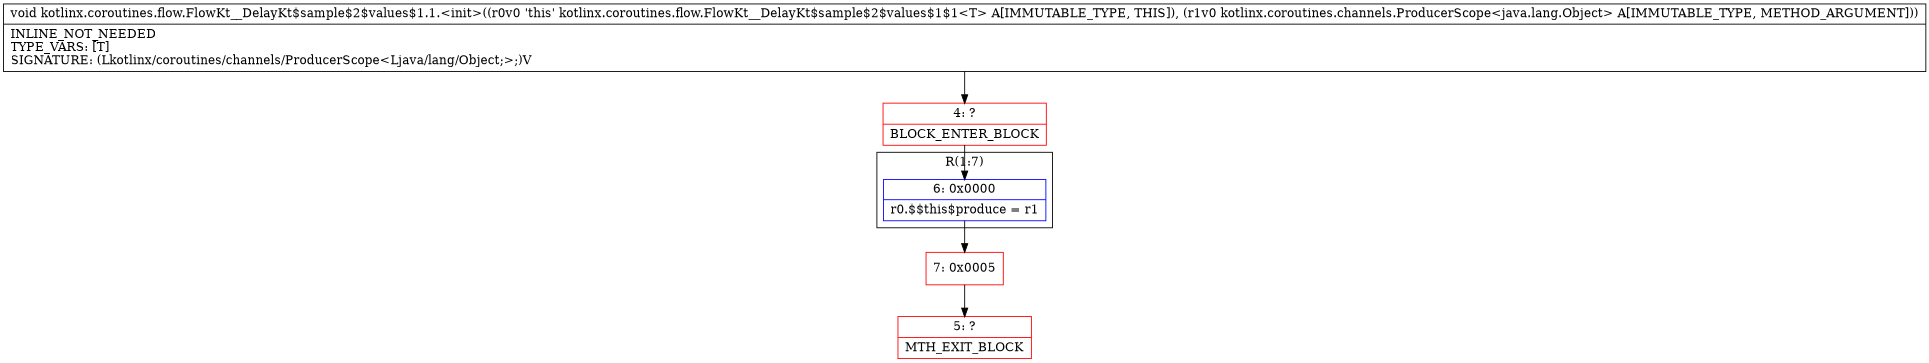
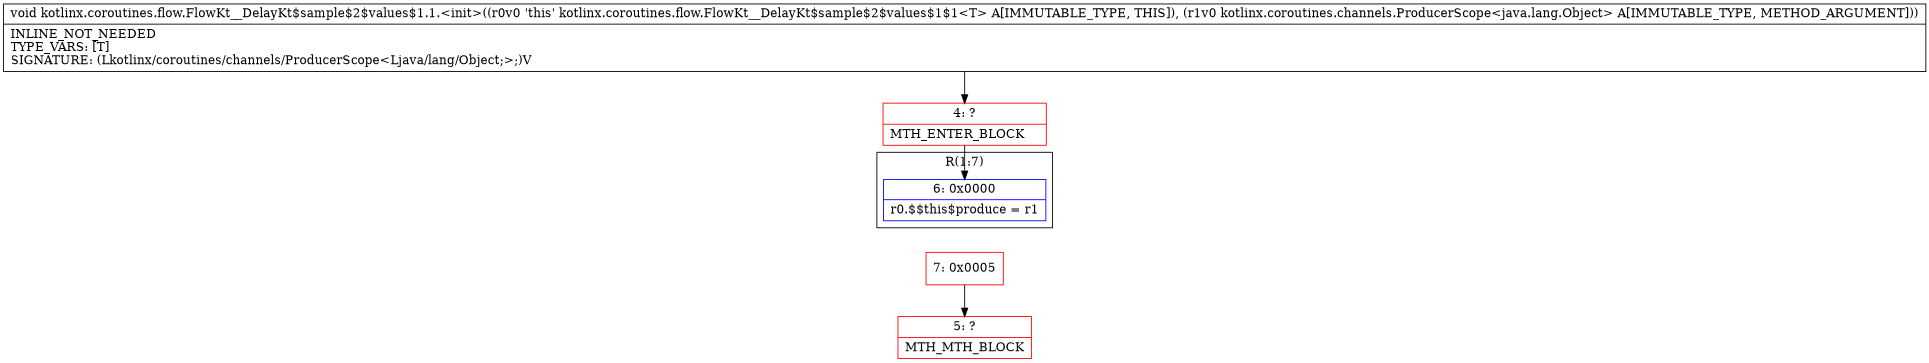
(965, 134) -> (958, 134)
(965, 233) -> none
(965, 348) -> (965, 348)
